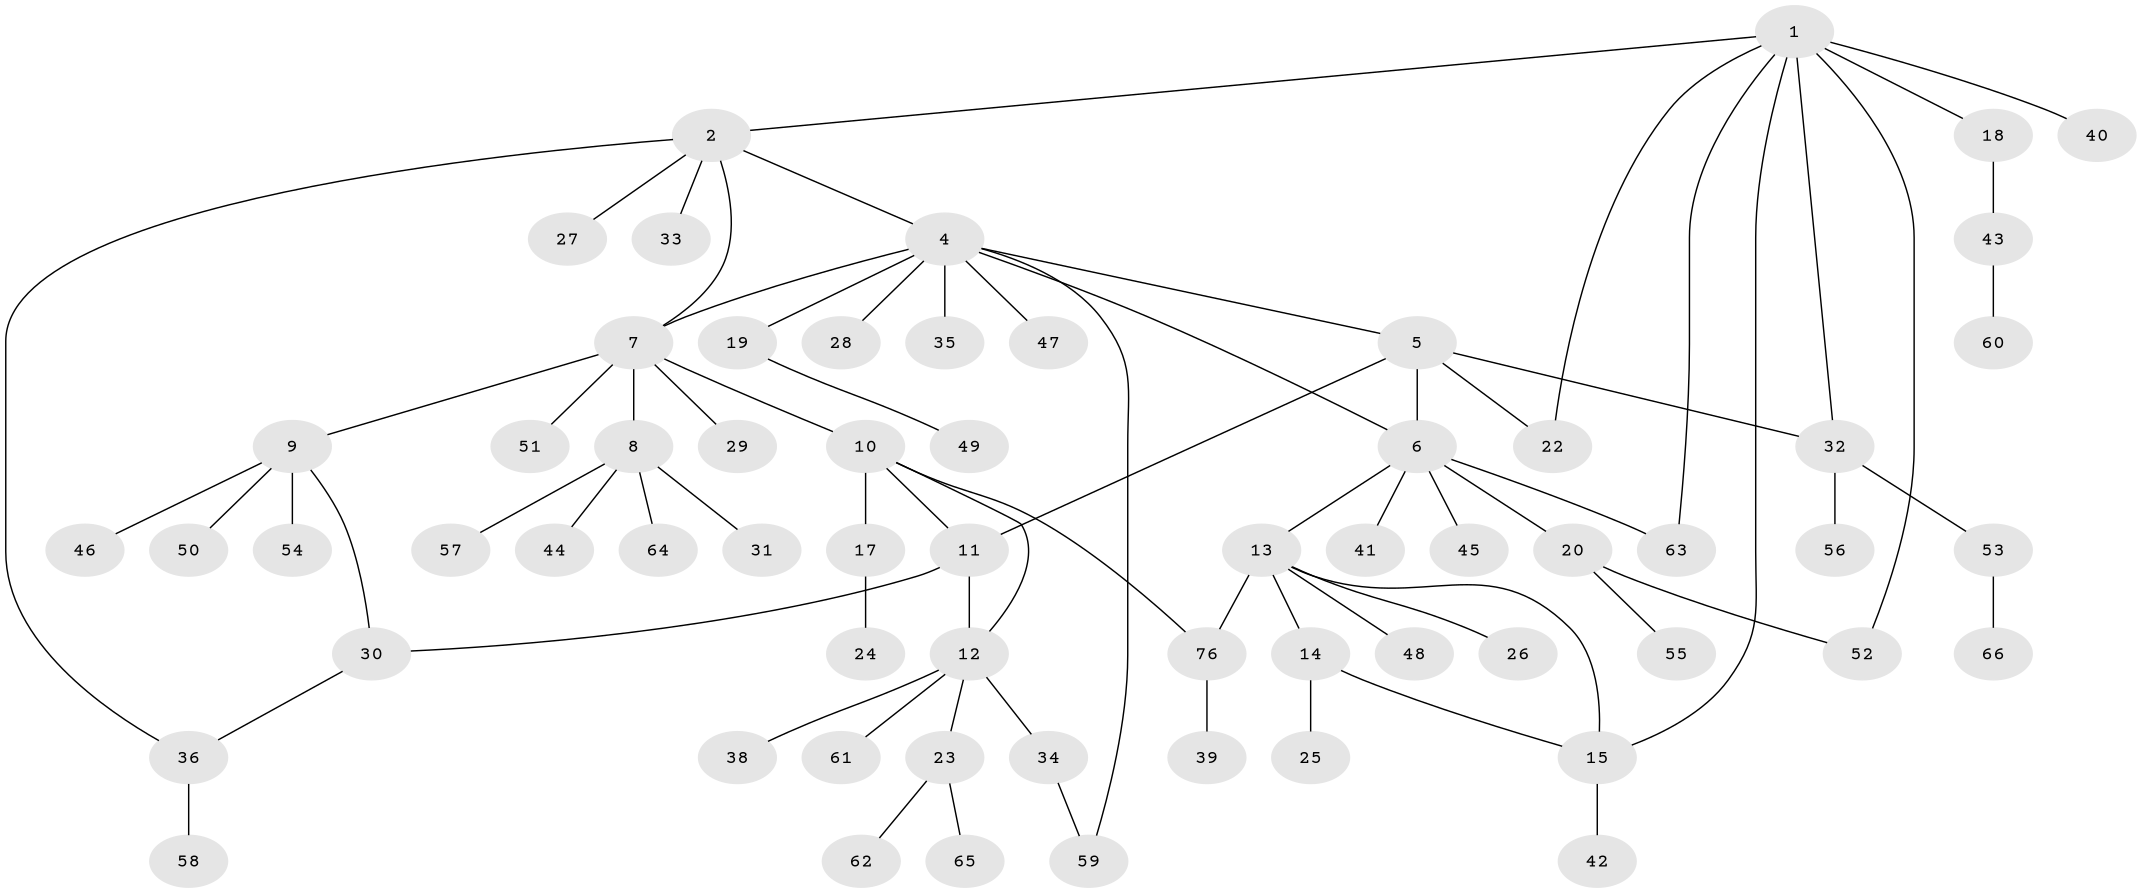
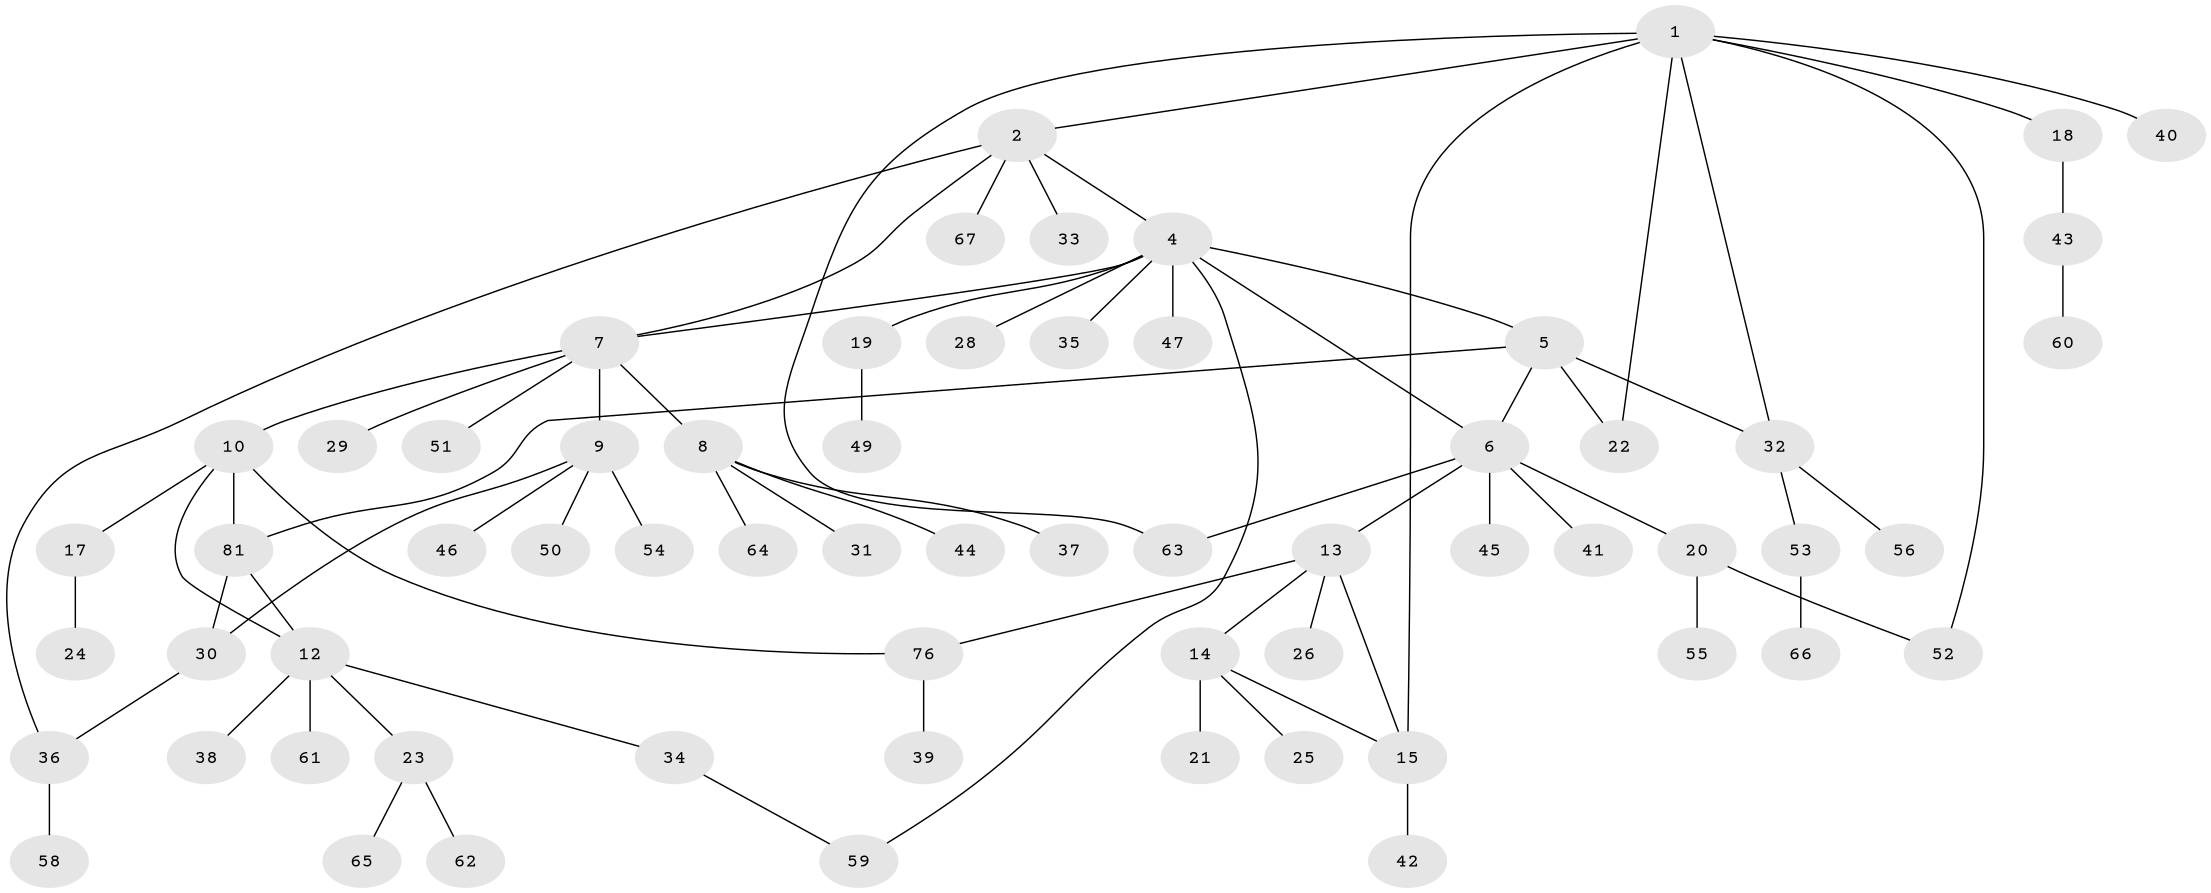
(567, 239) -> (965, 239)
(451, 550) -> (1069, 550)
(969, 550) -> (234, 550)
(1414, 654) -> none
none -> (1200, 758)
